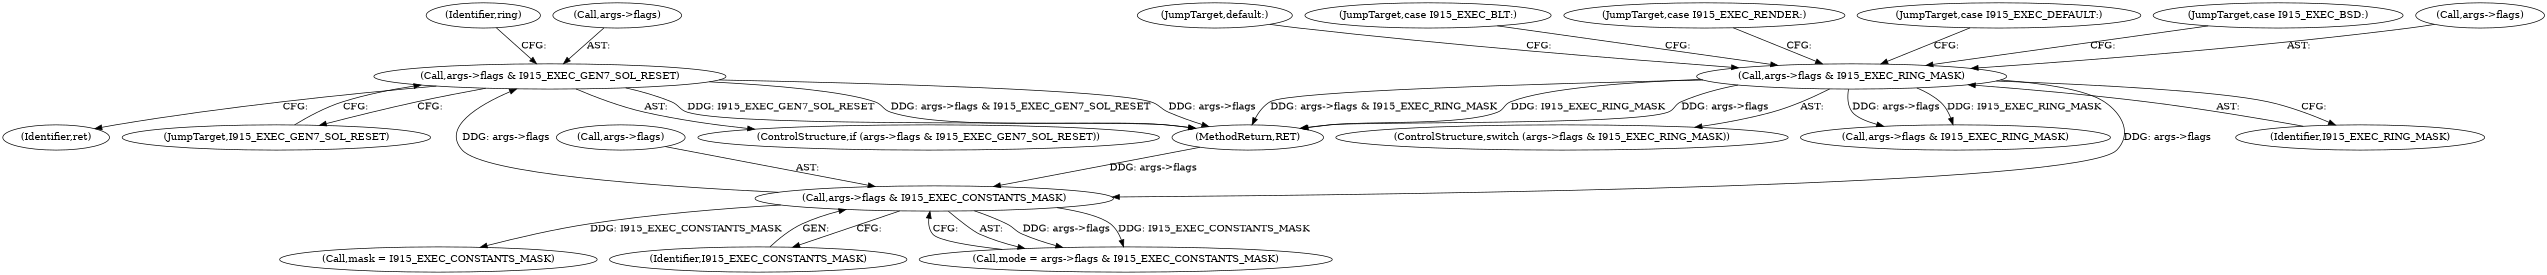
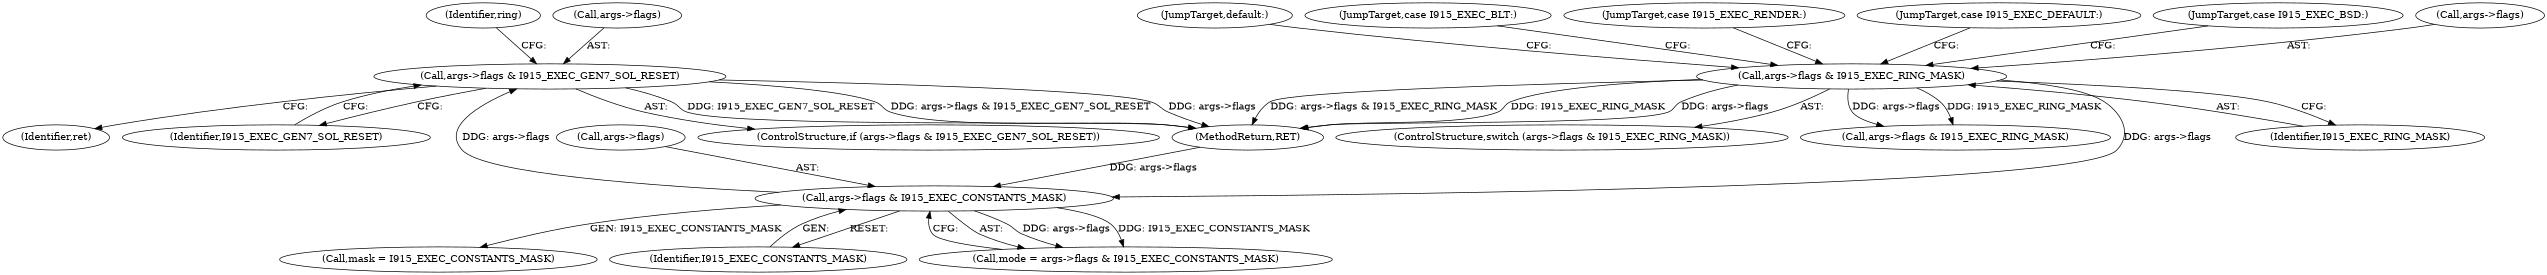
(276, 137) -> (276, 137)
(686, 229) -> (686, 229)
(871, 229) -> (871, 229)
